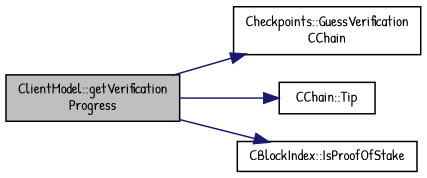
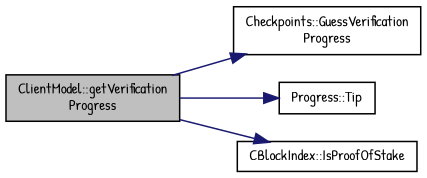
(327, 31) -> (327, 31)
(327, 98) -> (327, 98)
